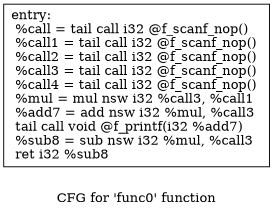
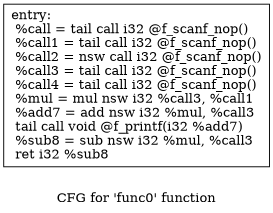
(134, 57) -> (137, 57)
